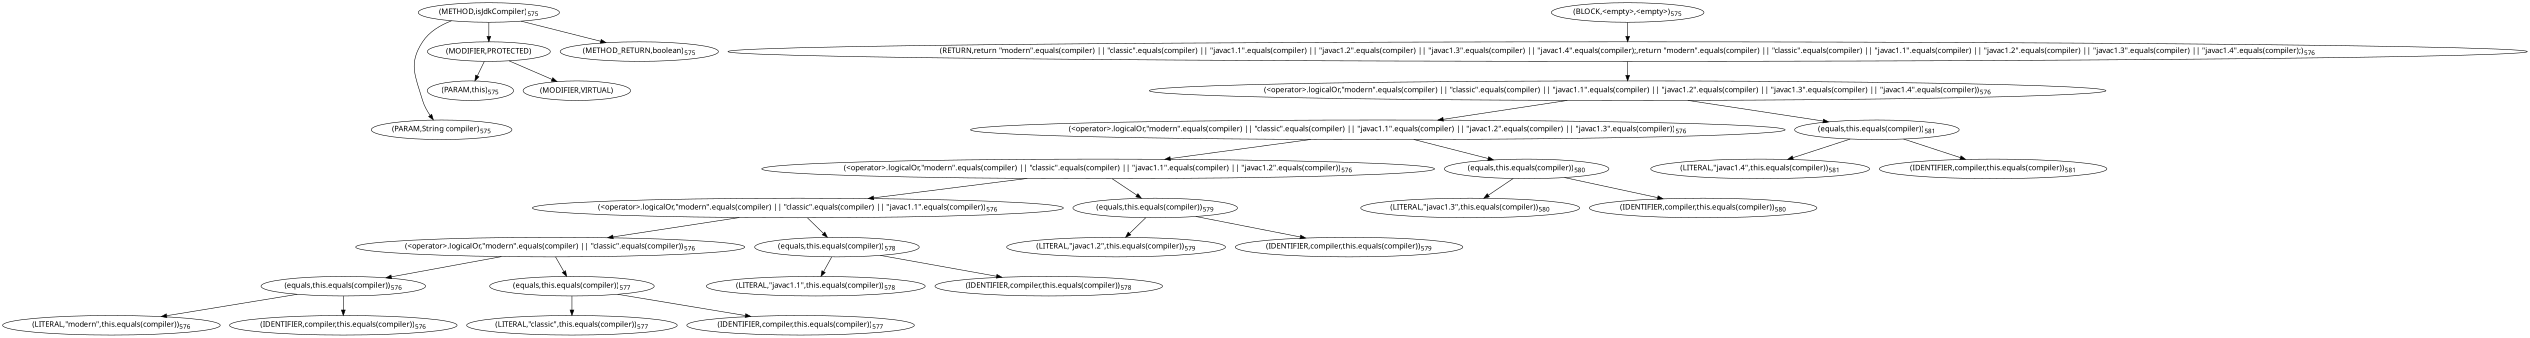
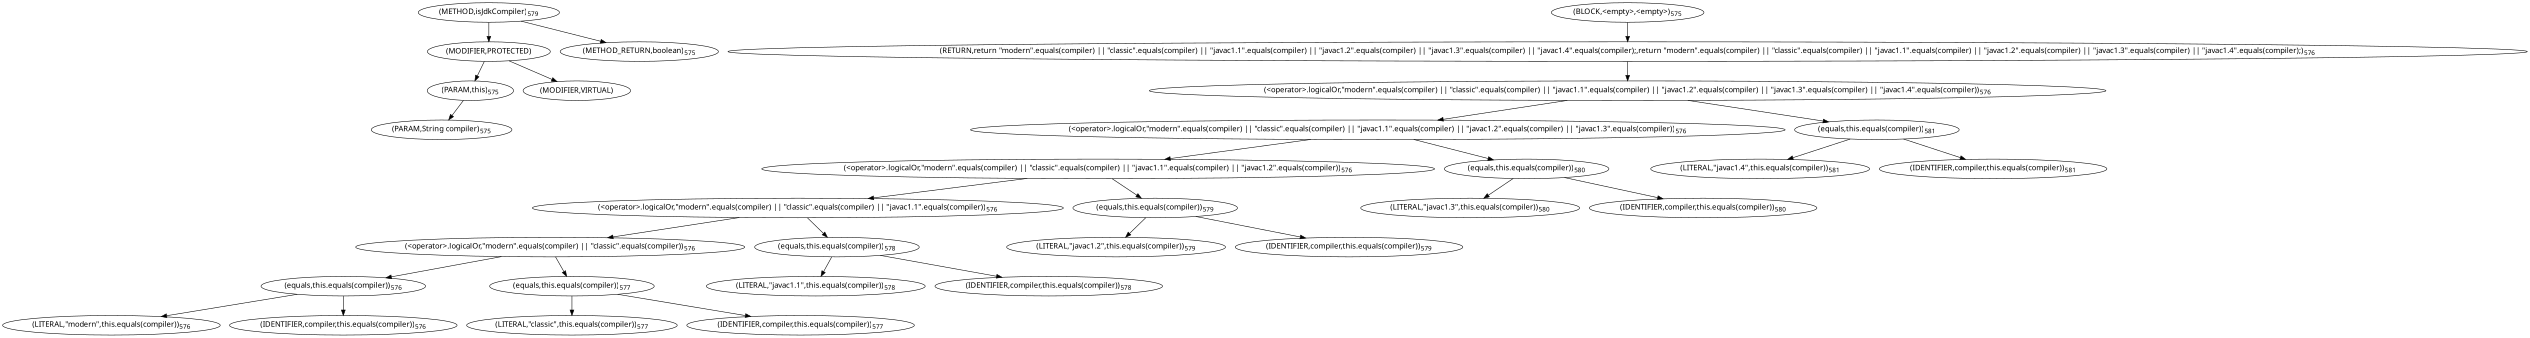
(533, 12) -> (533, 12)
(415, 61) -> (458, 108)
